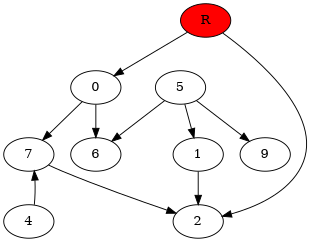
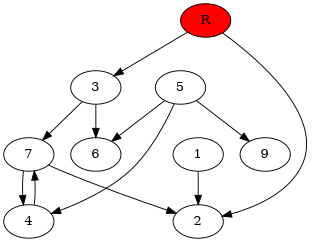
(96, 87) -> (96, 87)
(188, 116) -> (130, 171)
none -> (23, 183)
